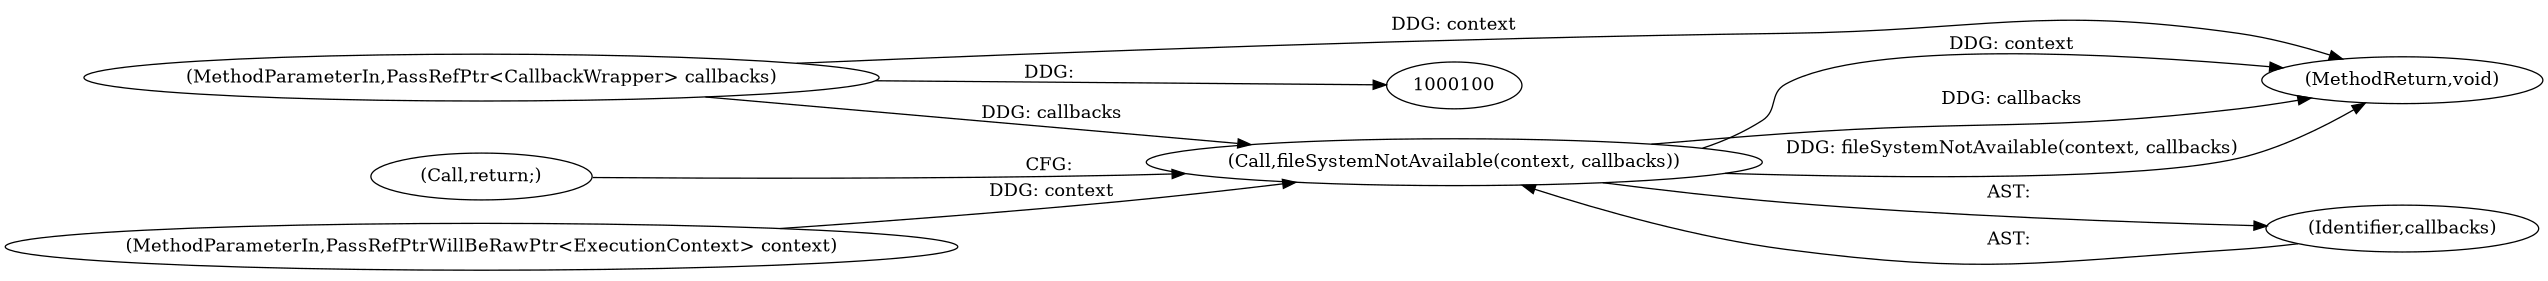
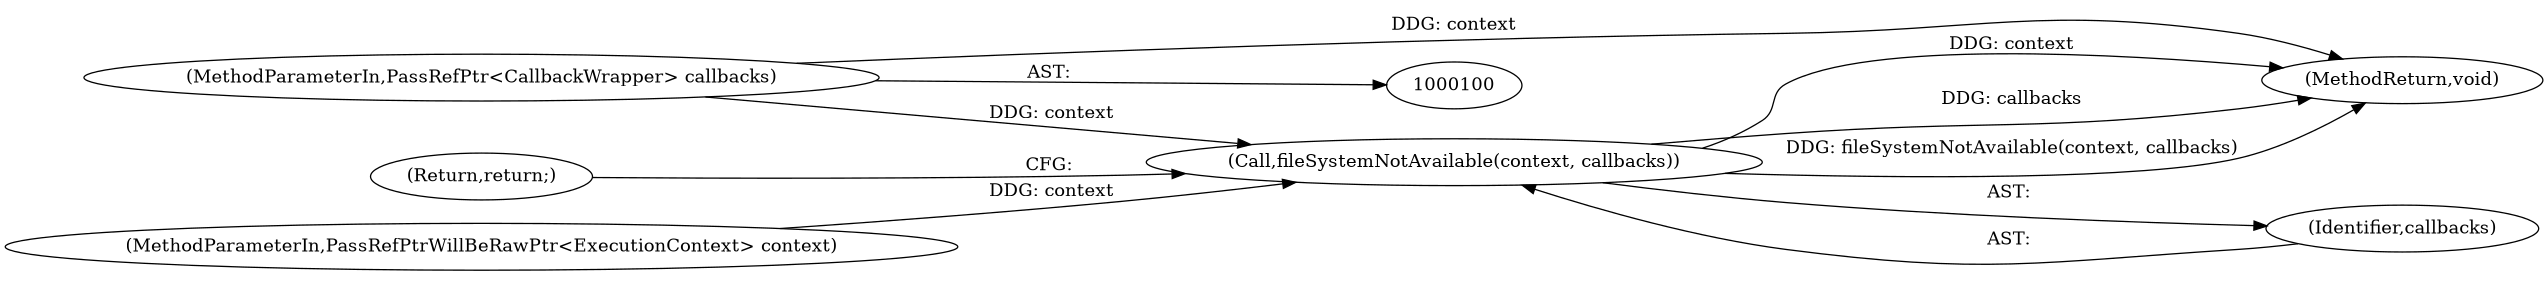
(1052, 73) -> (1052, 73)
(1052, 113) -> (1052, 113)
(482, 177) -> (482, 177)
